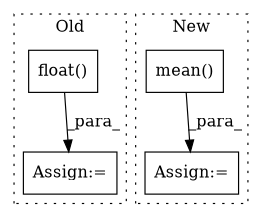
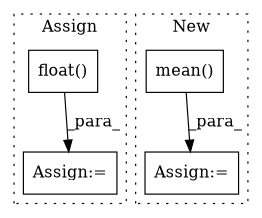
(70, 27) -> (70, 27)
